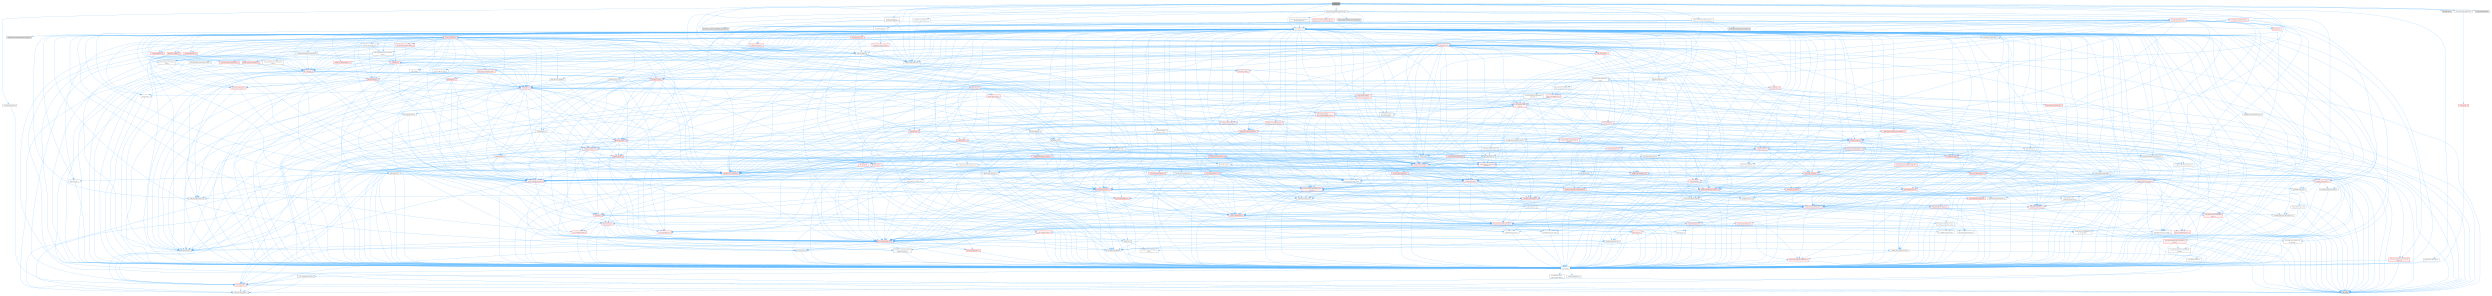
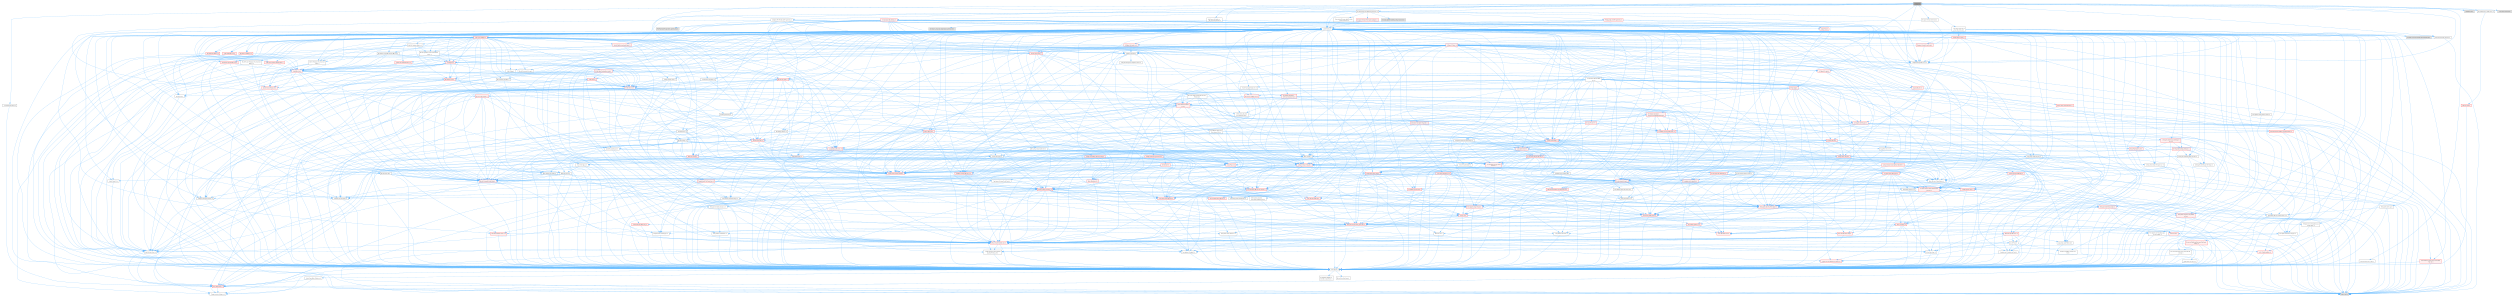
(1531, 207) -> none
